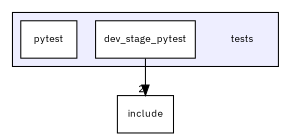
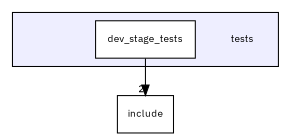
(49, 39) -> none
(145, 39) -> (145, 39)
